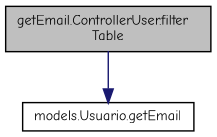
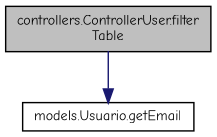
(108, 29) -> (108, 29)
